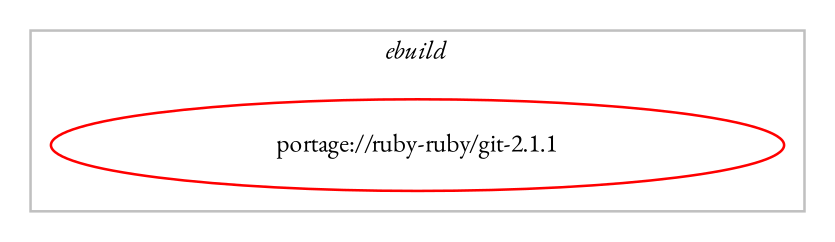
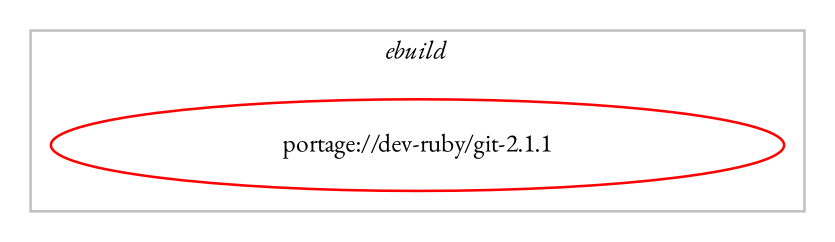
(418, 145) -> (418, 145)
